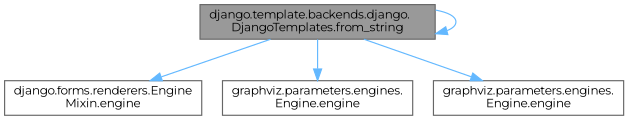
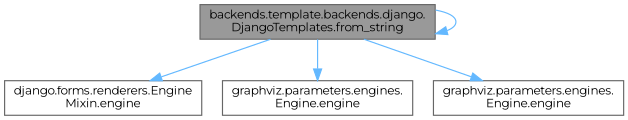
(318, 22) -> (318, 22)
